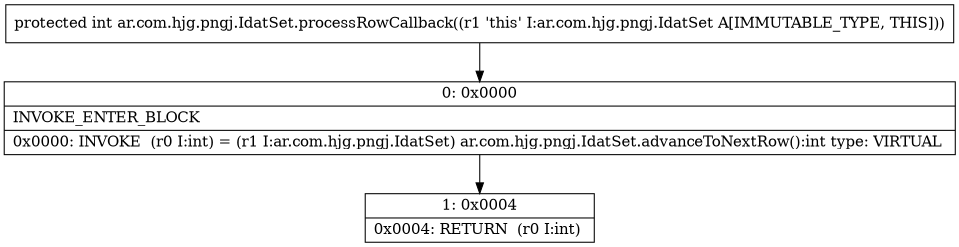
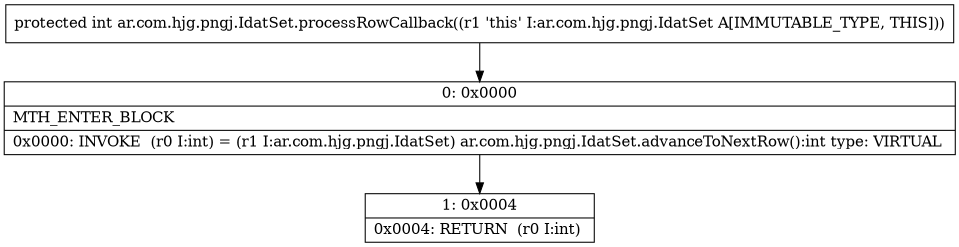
(107, 118) -> (94, 118)
